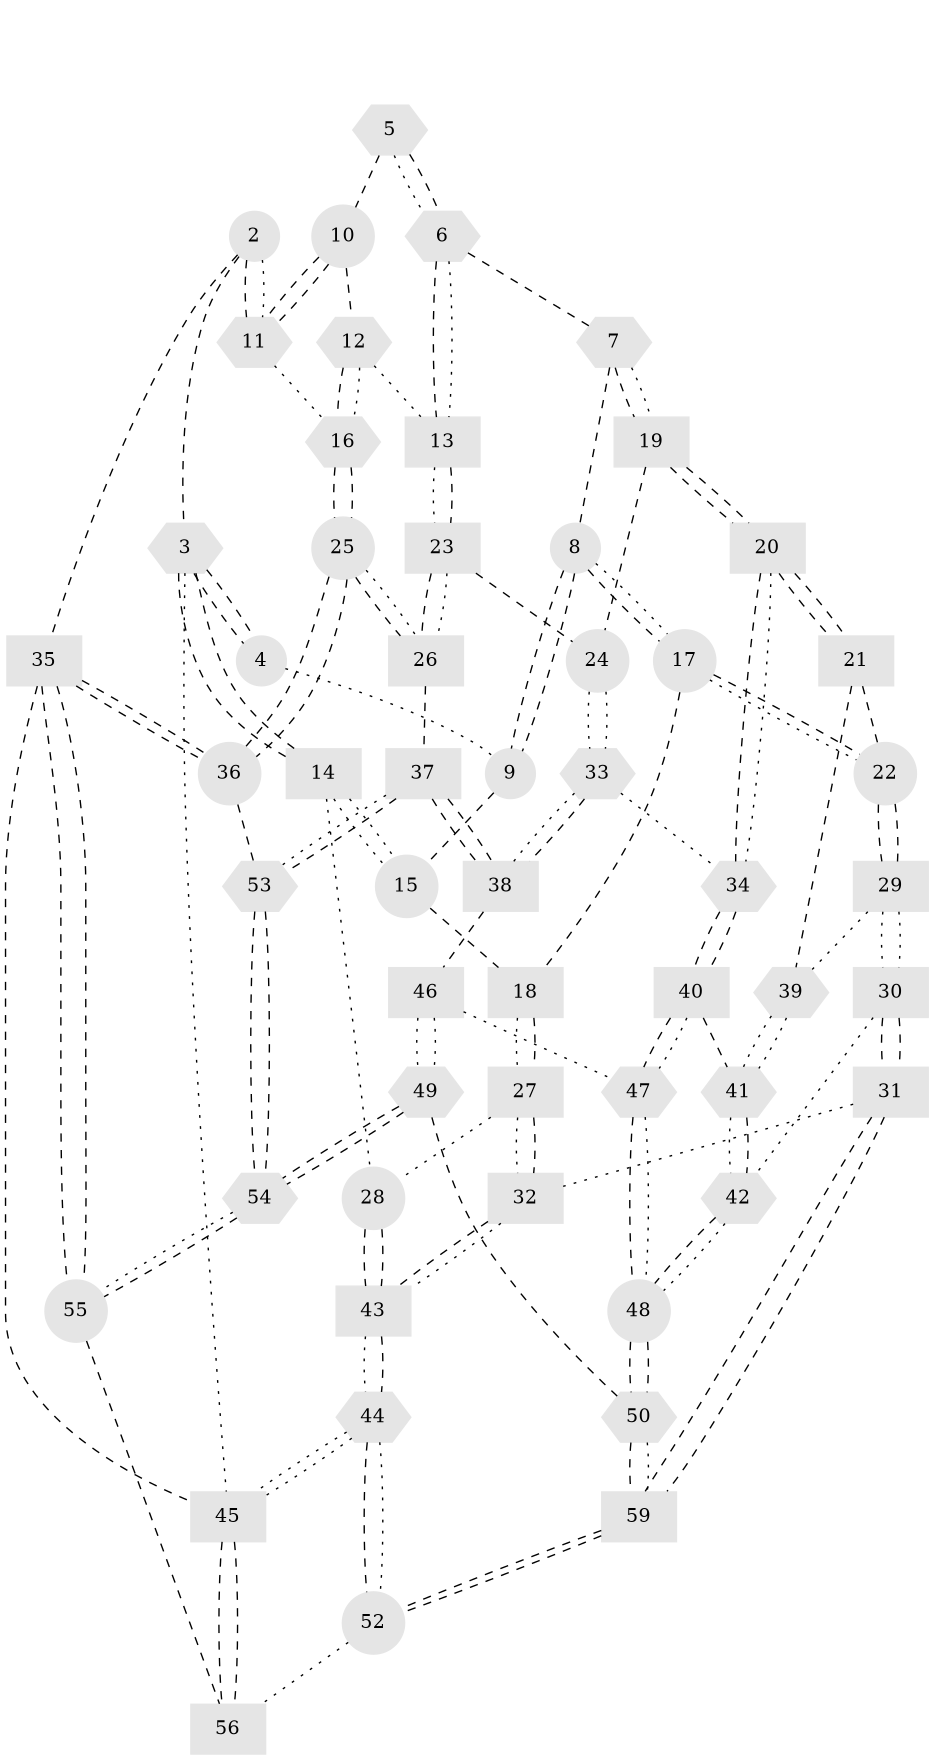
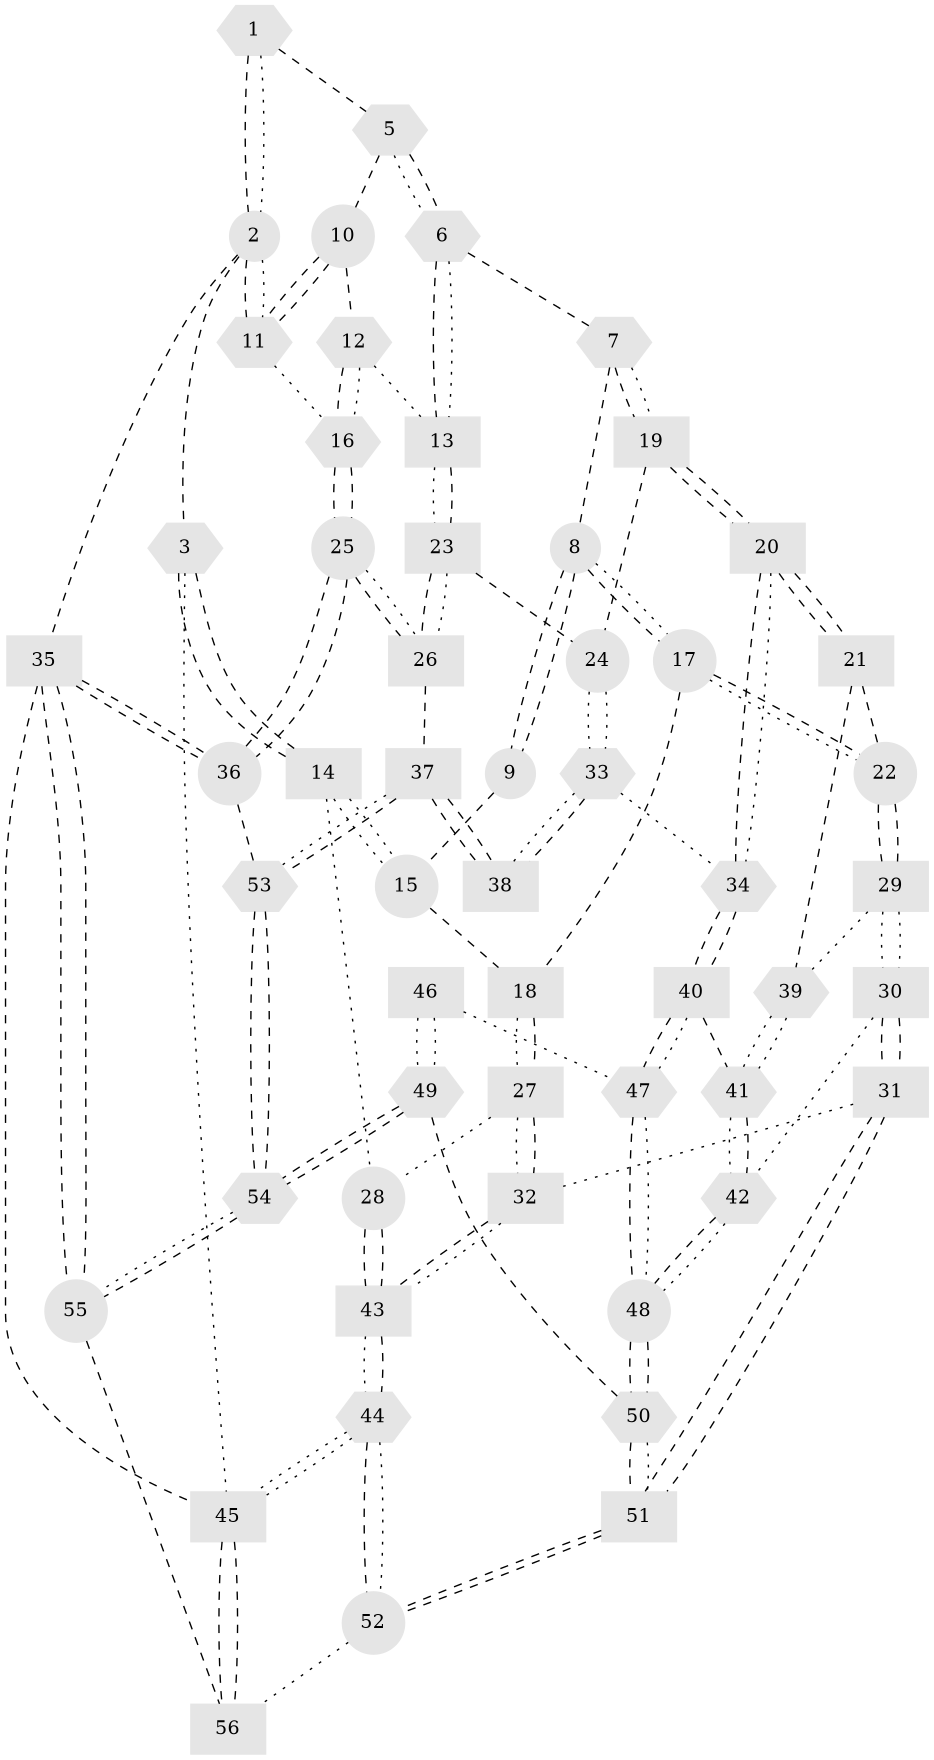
none -> (255, 30)
(261, 661) -> none
(459, 945) -> none
(639, 1517) -> (639, 1517)
